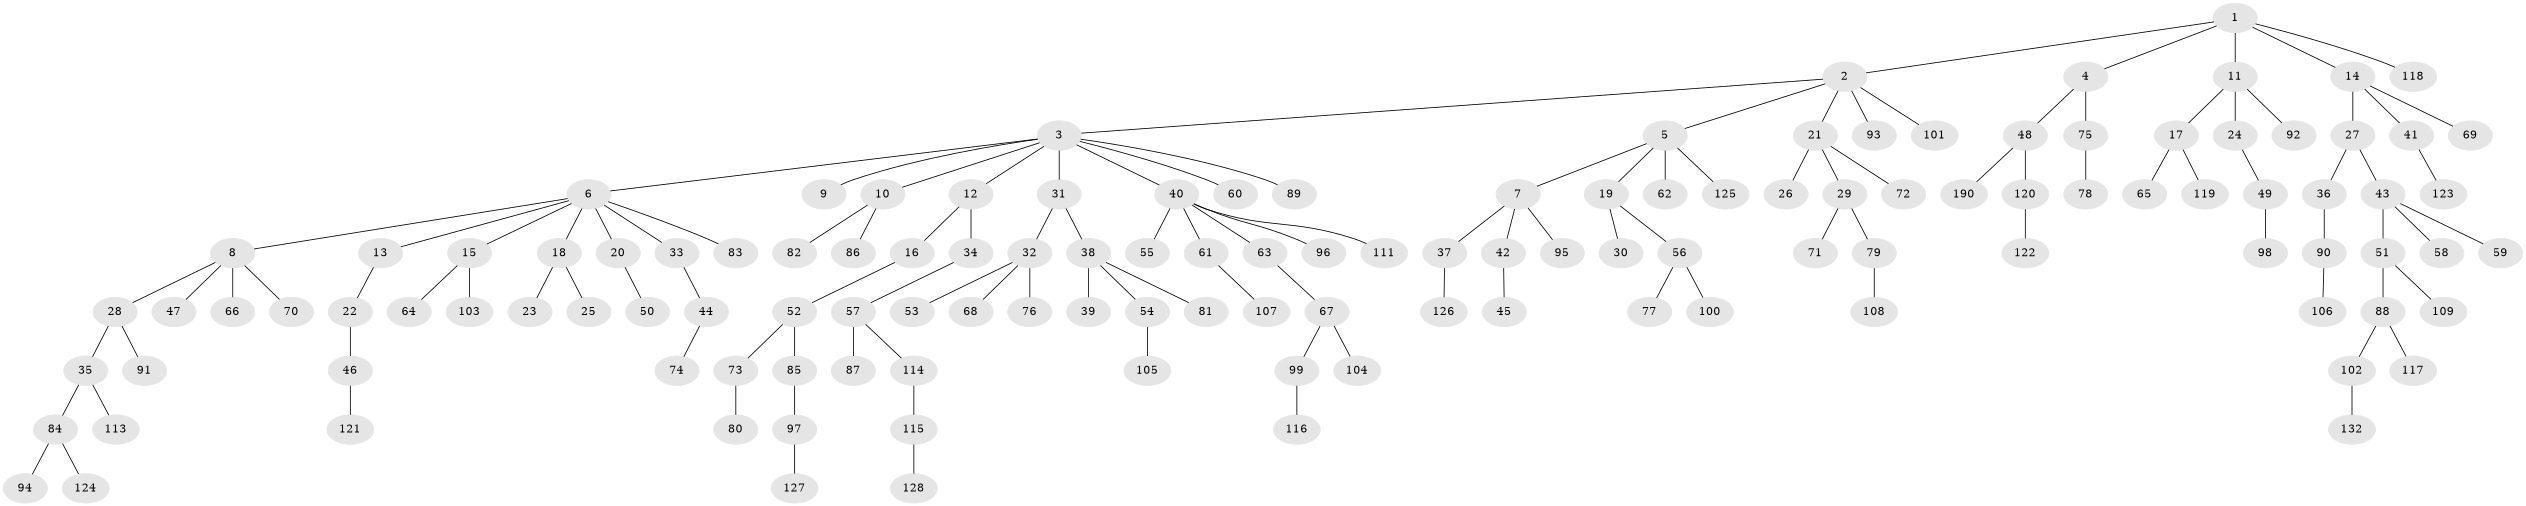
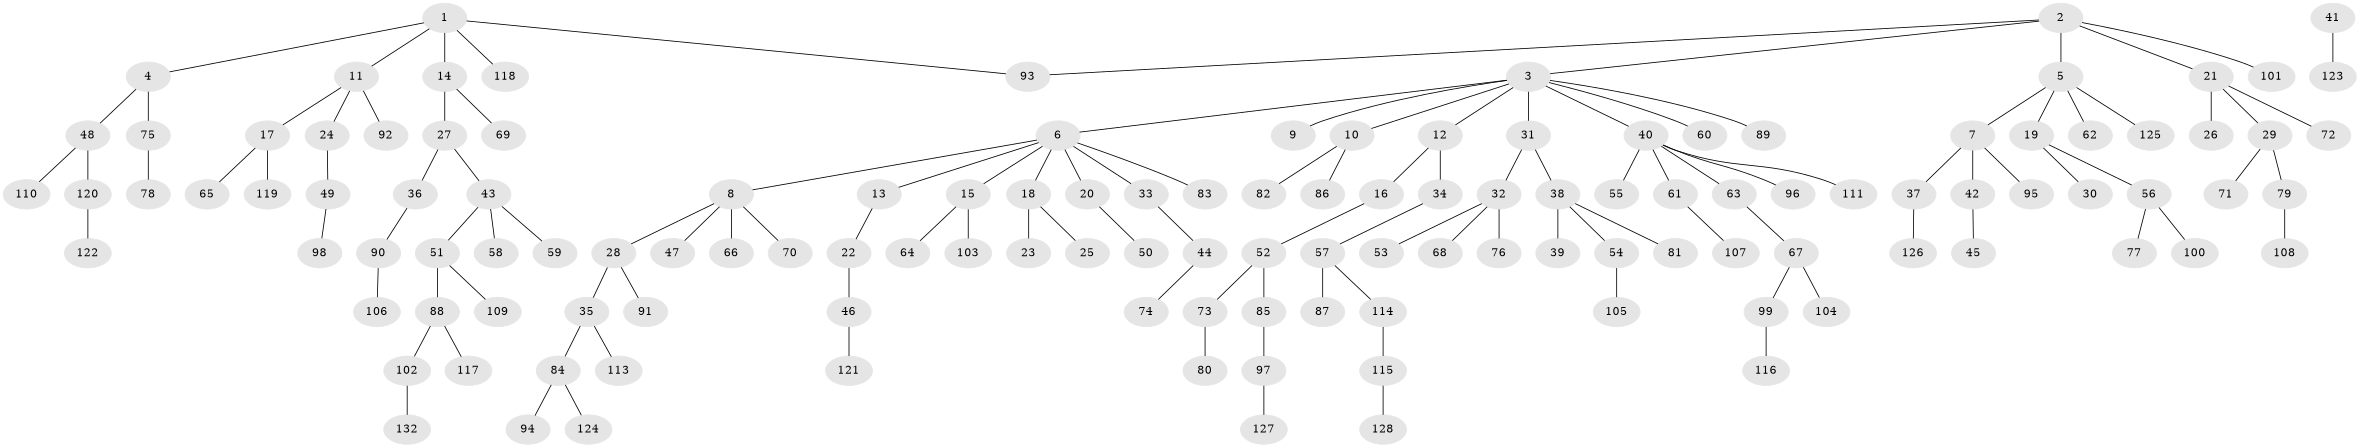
(2040, 47) -> (736, 47)
(2382, 106) -> none
(1964, 194) -> (27, 194)
